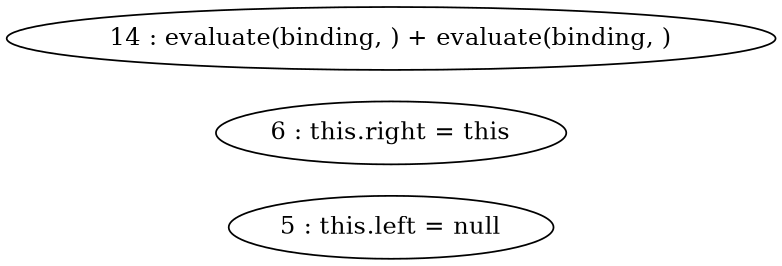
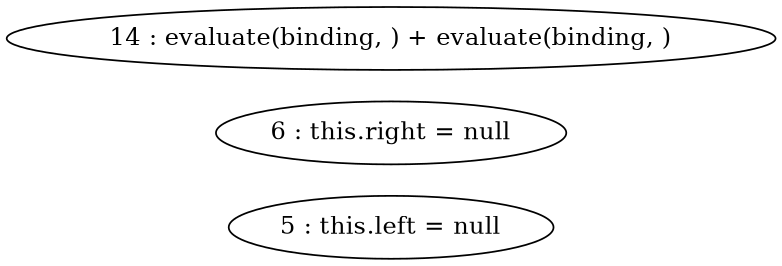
(391, 133) -> (391, 133)
